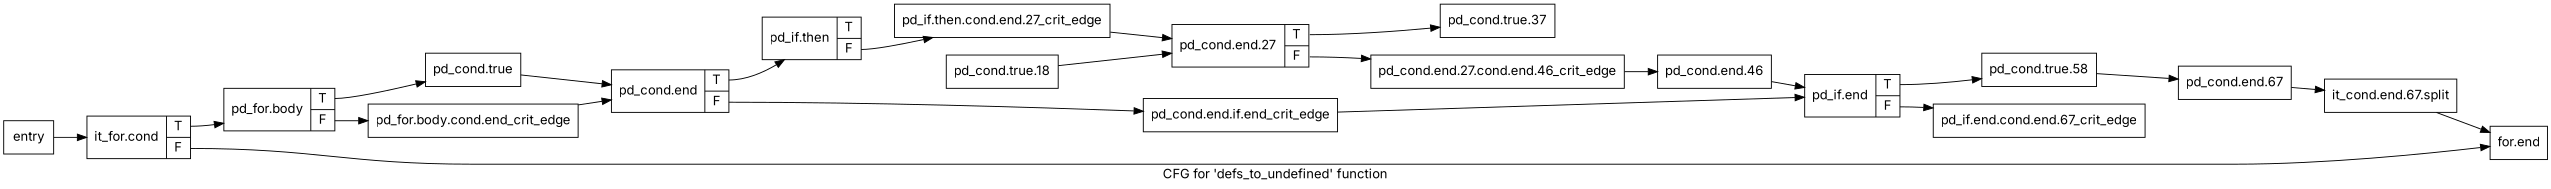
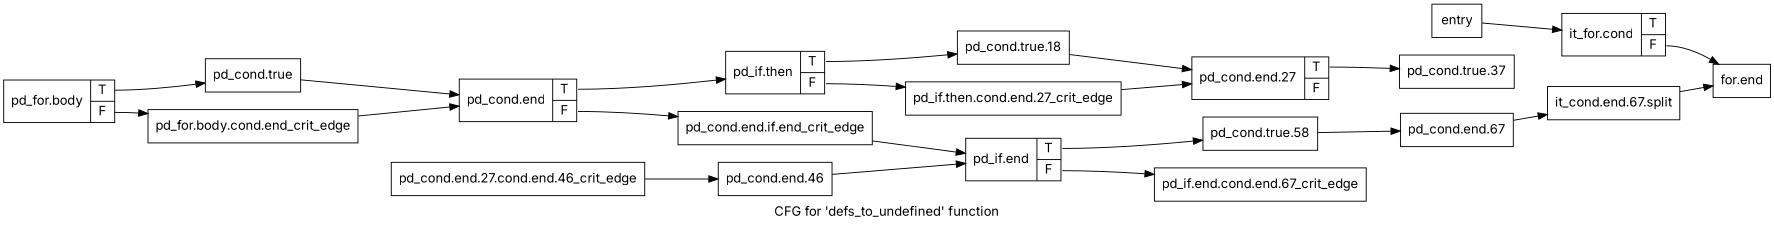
(1336, 57) -> none
none -> (887, 60)
(202, 126) -> none
